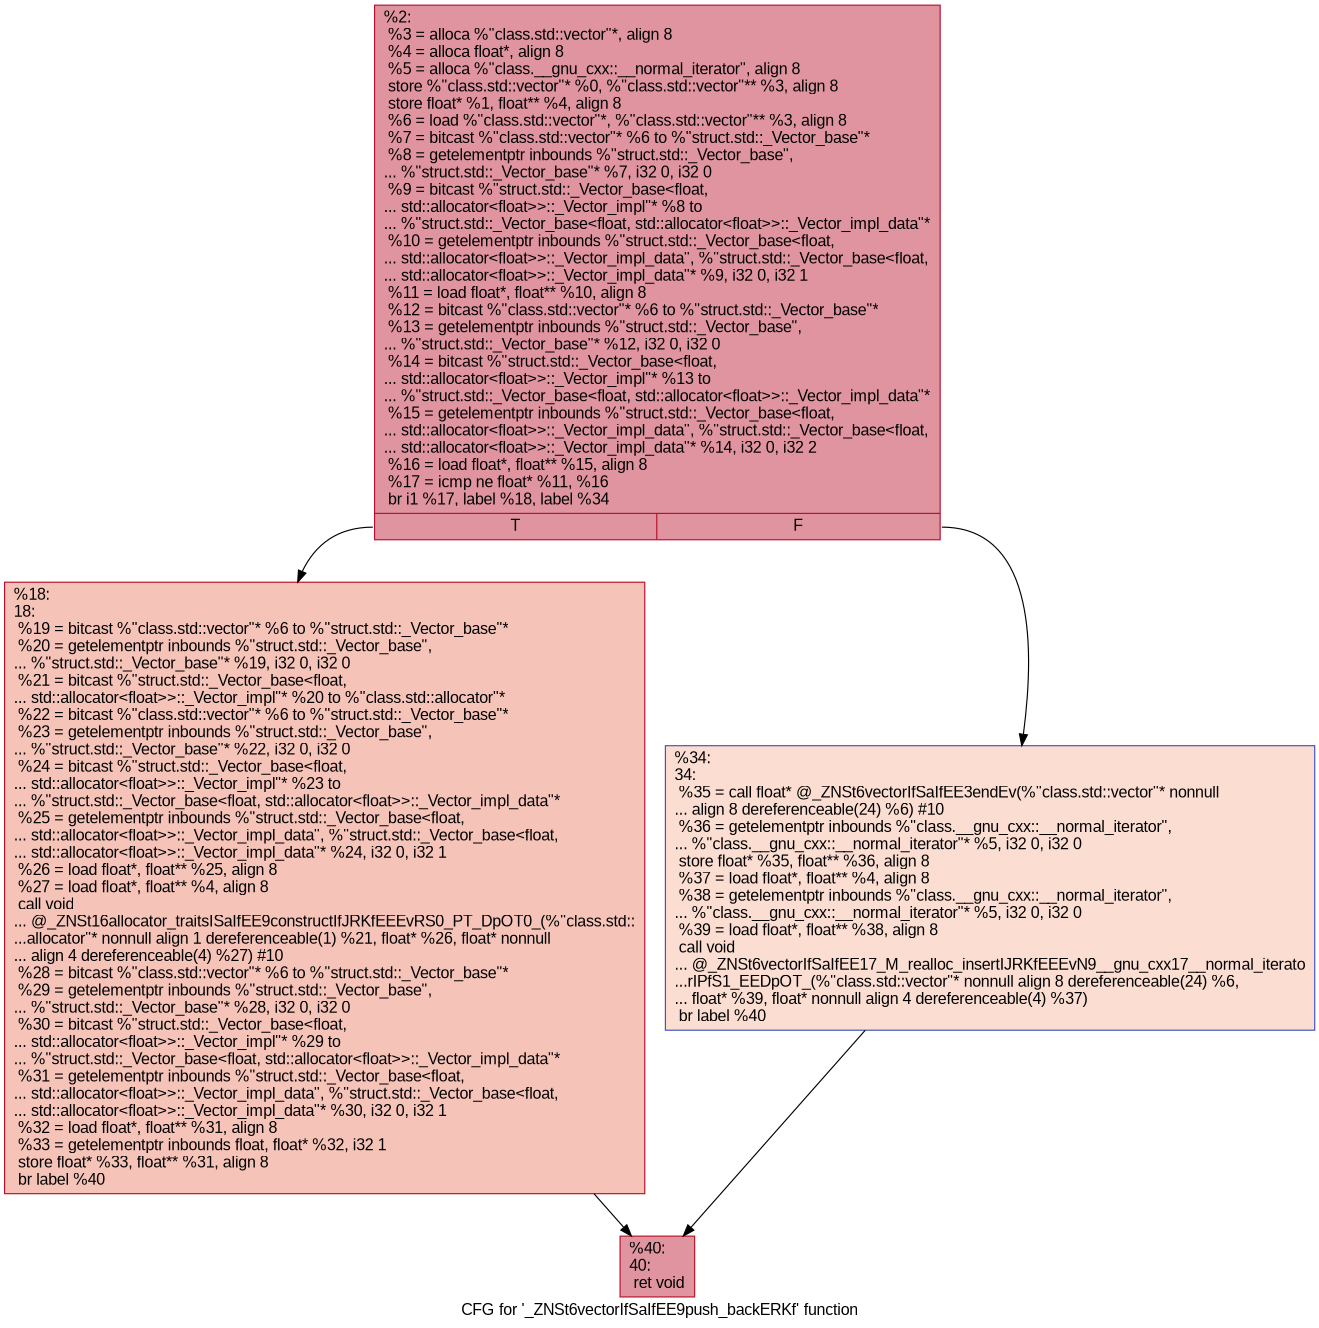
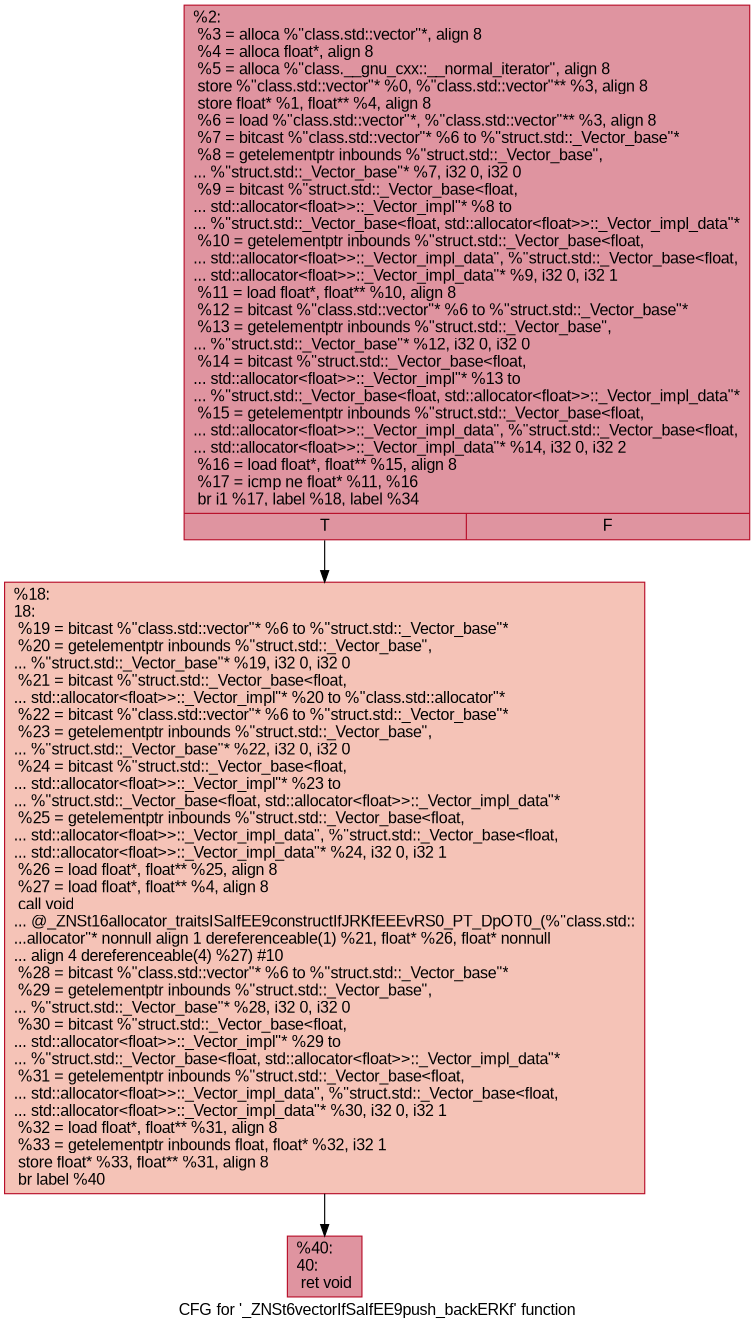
(990, 888) -> none
